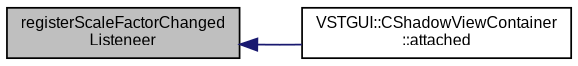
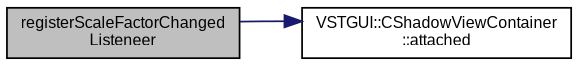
(280, 45) -> (262, 21)
